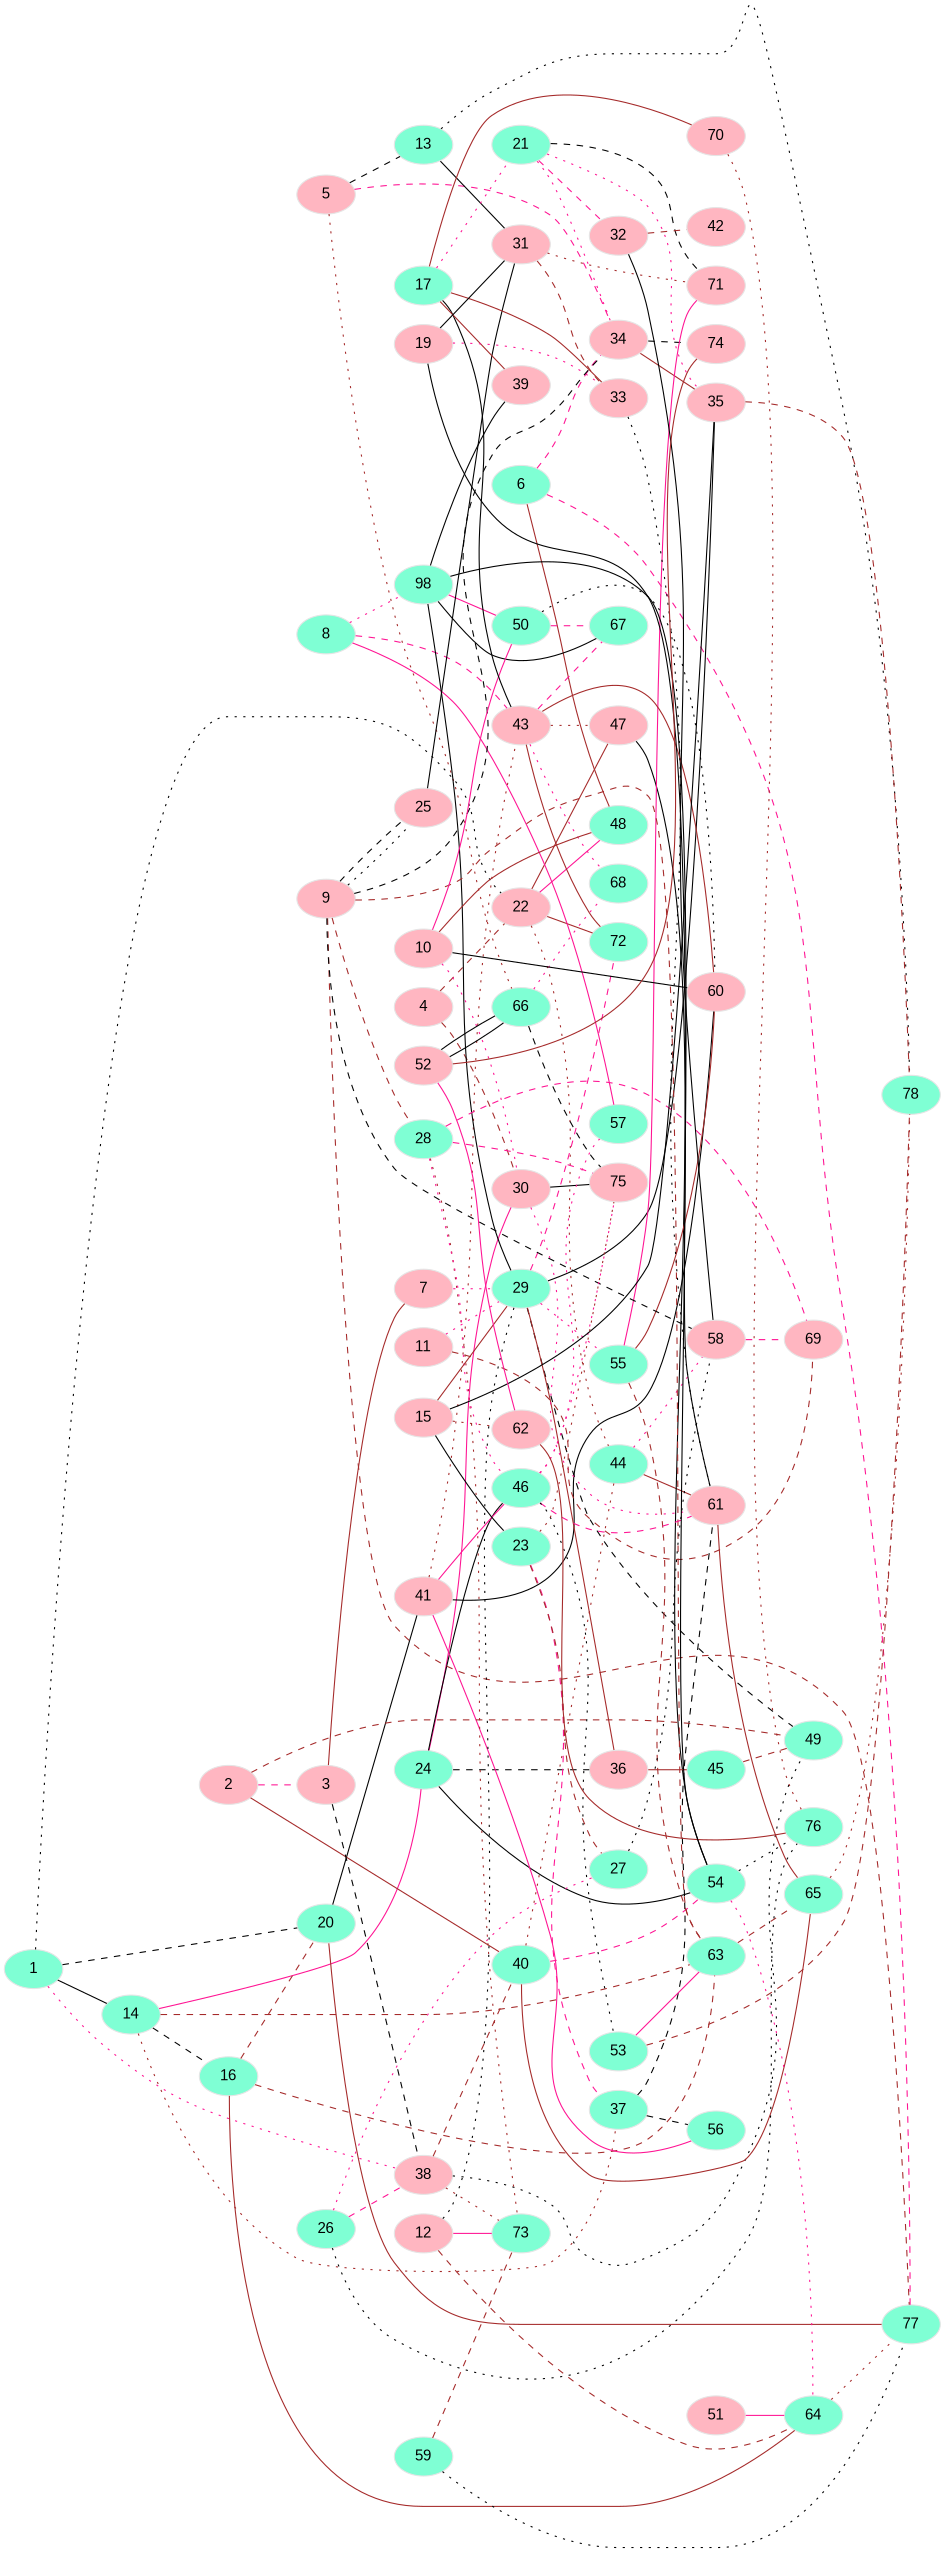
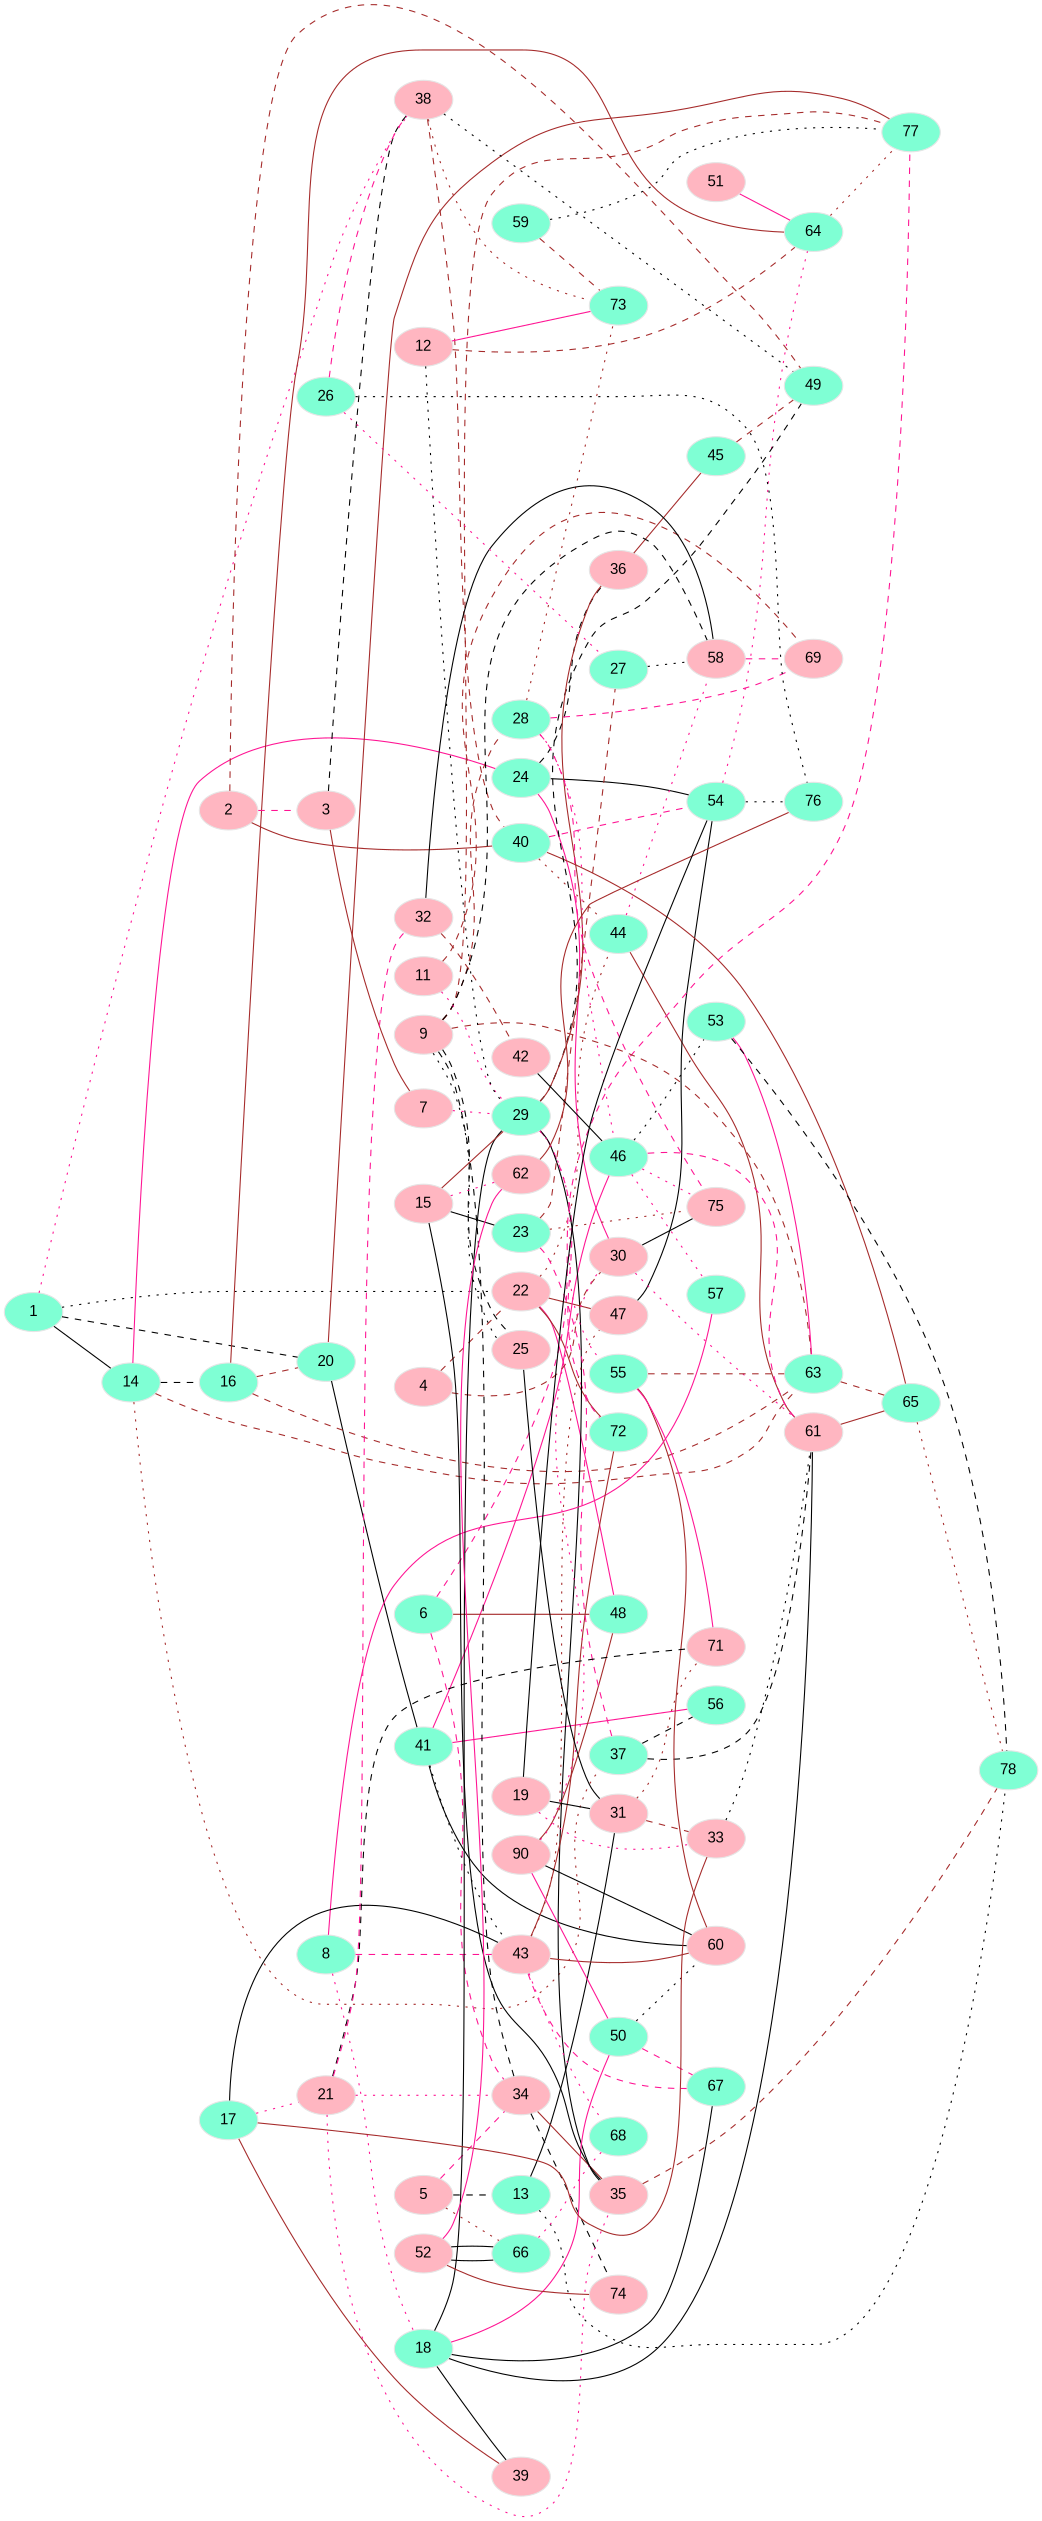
(716, 136) -> none
(521, 145) -> (326, 2095)
(424, 585) -> (424, 2349)
(424, 949) -> (521, 1855)
(559, 1100) -> none
(470, 1245) -> (461, 1855)
(472, 1424) -> (462, 1192)
(465, 1592) -> (557, 1094)
(424, 1596) -> (424, 1747)
(875, 1743) -> (938, 1368)
